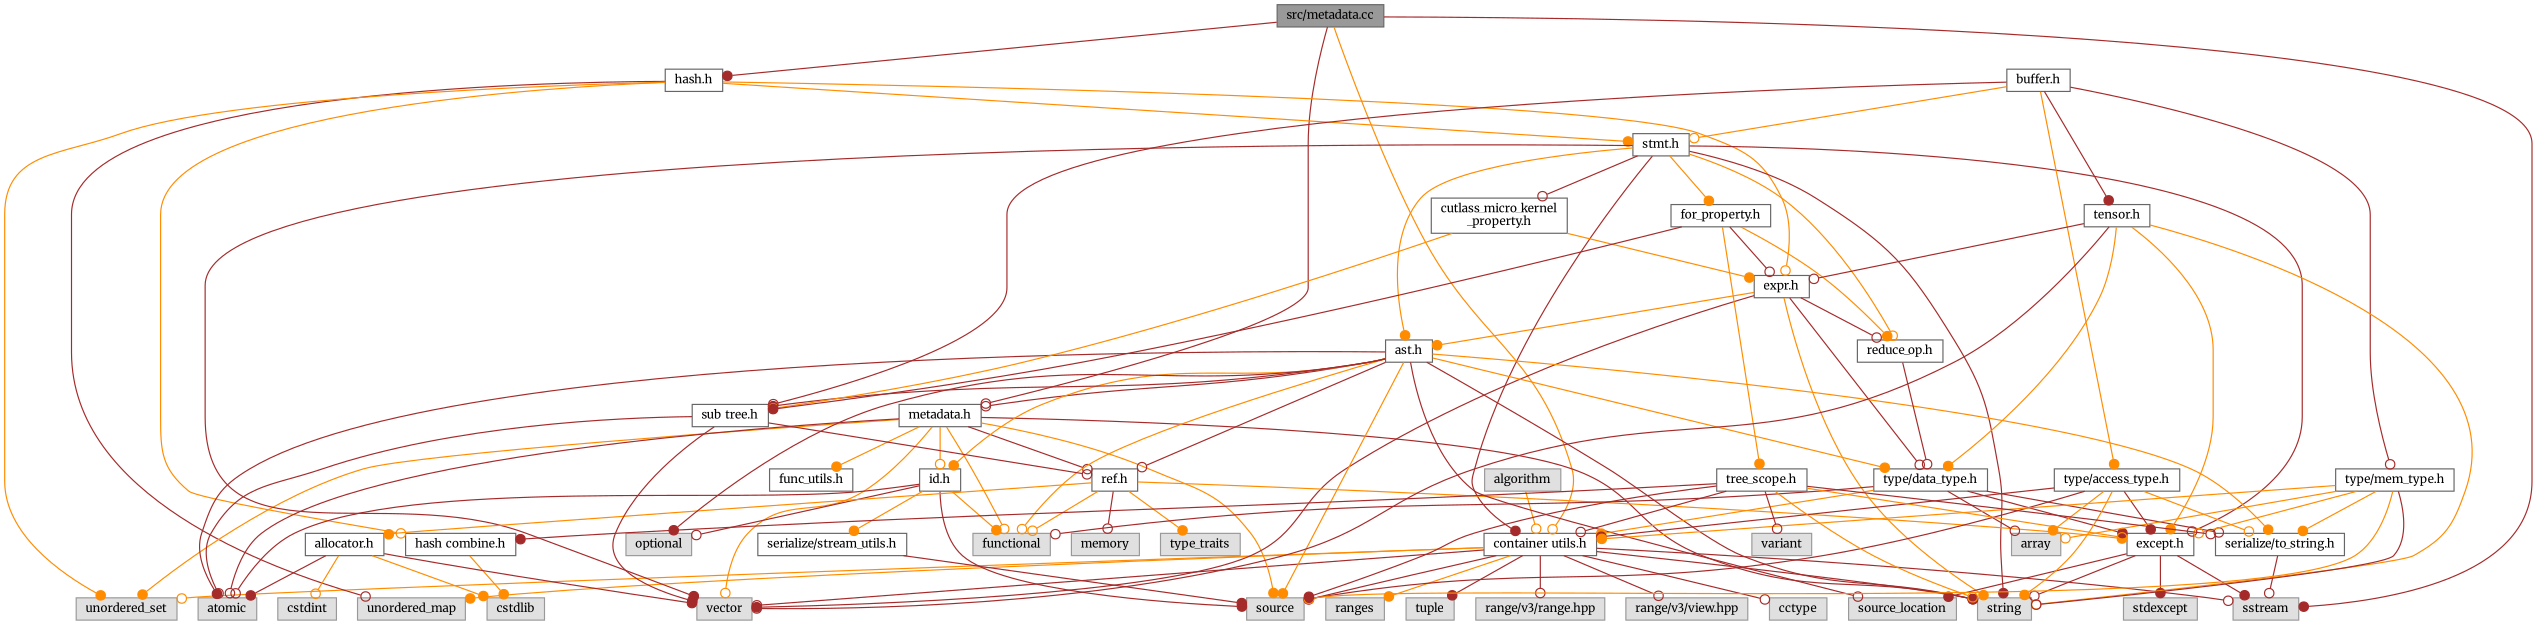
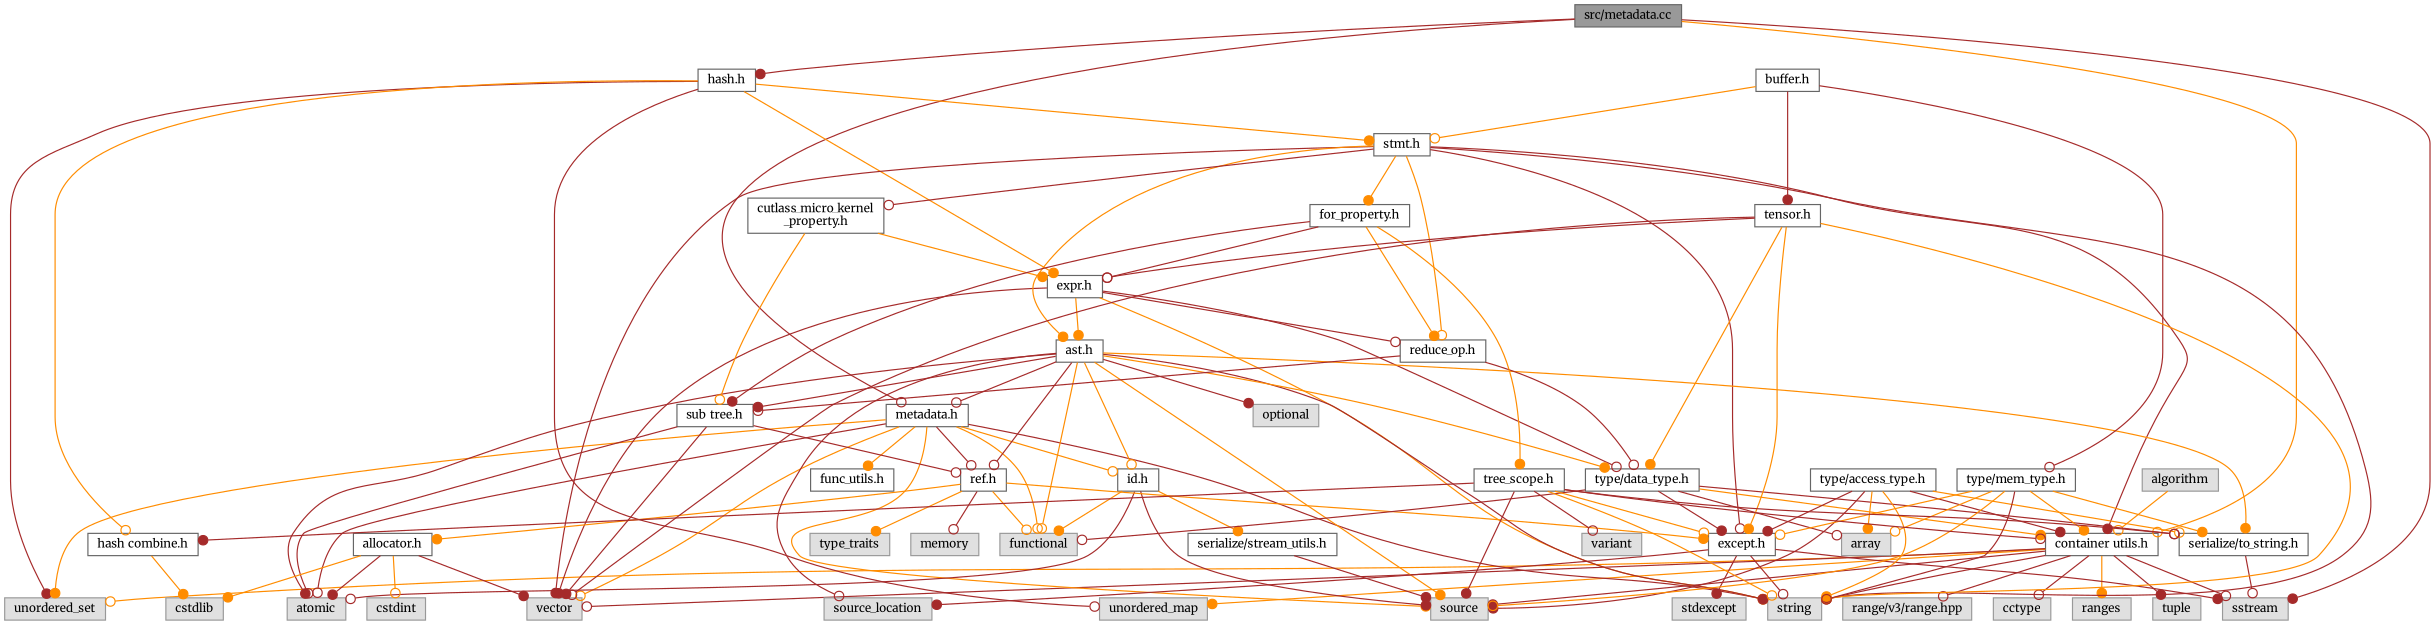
(1301, 99) -> (897, 181)
(1396, 116) -> (1082, 383)
(109, 137) -> (143, 120)
(2077, 275) -> none
(1161, 375) -> (1107, 411)
(810, 510) -> none
(1687, 609) -> none
